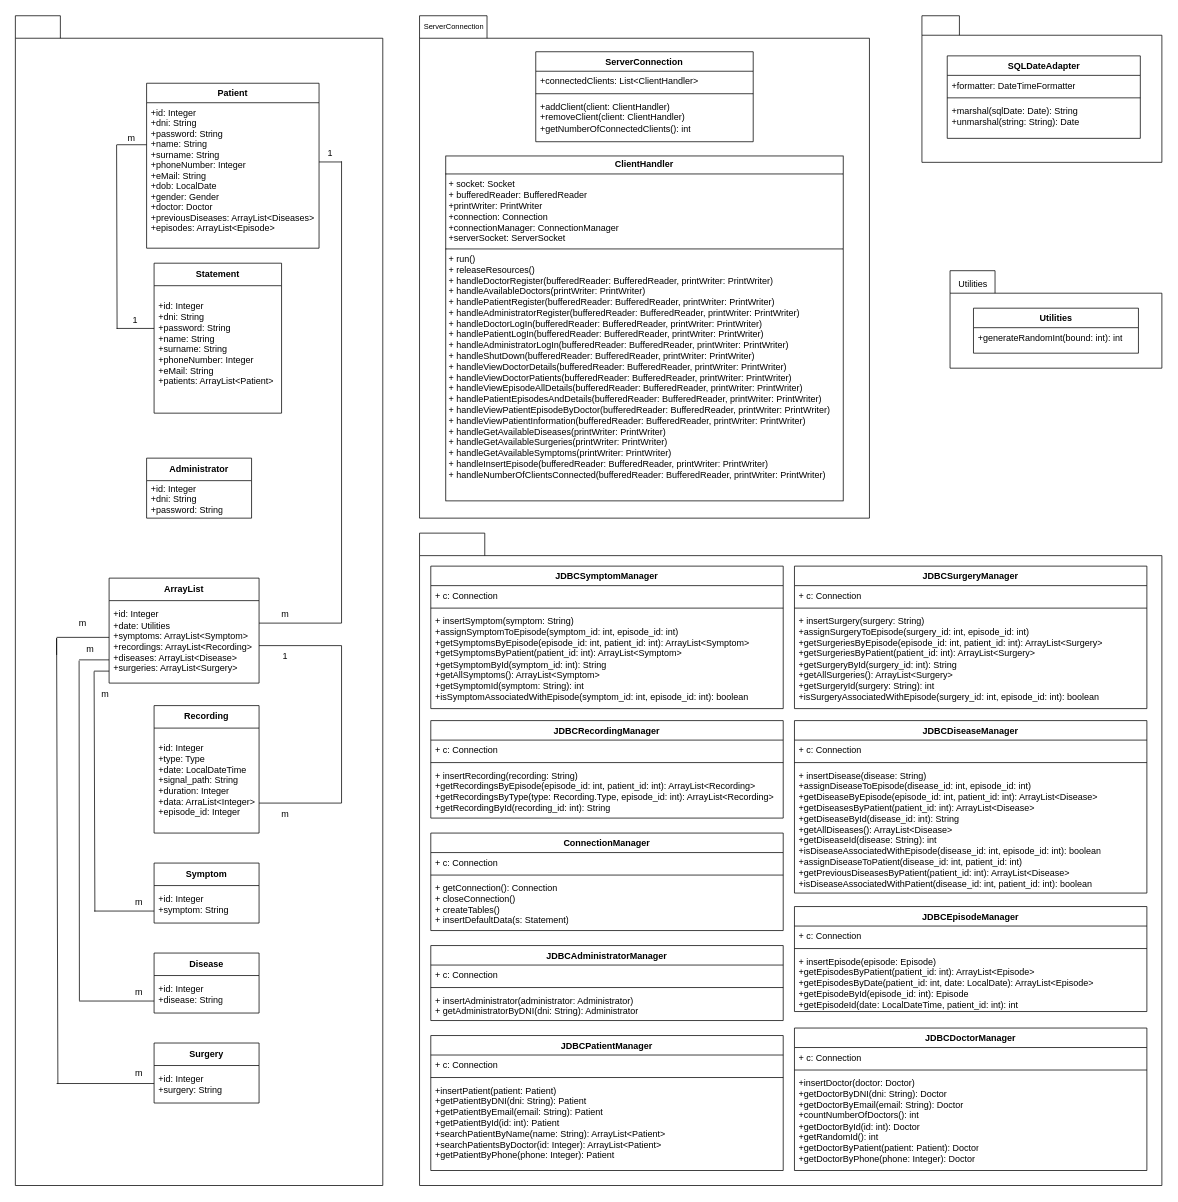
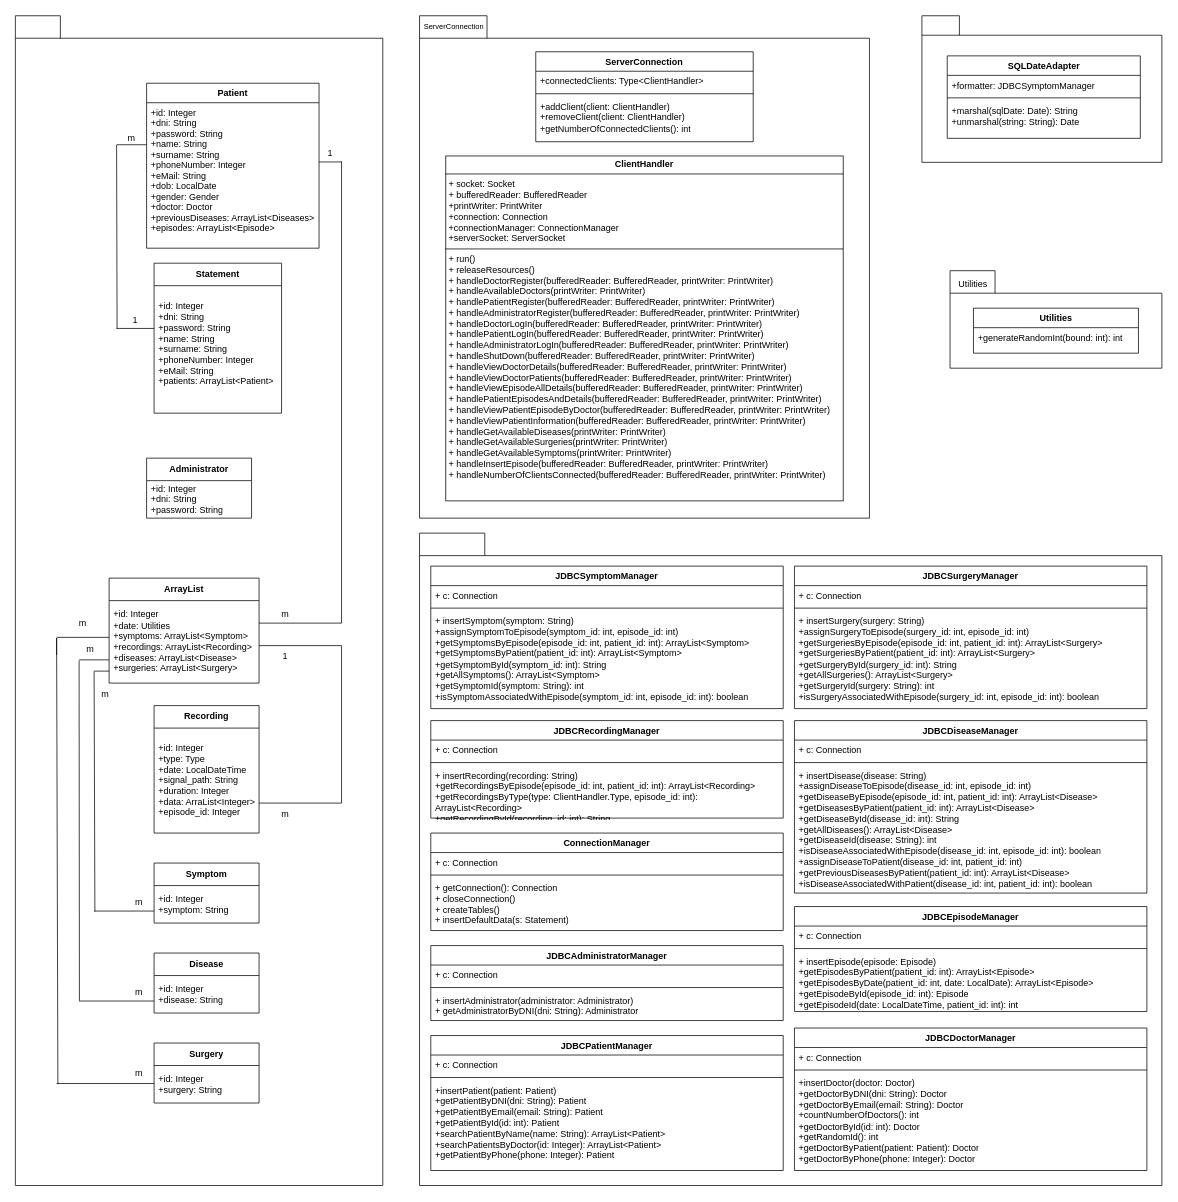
(627, 82) -> (628, 82)
(1022, 86) -> (1025, 86)
(608, 803) -> (608, 803)
